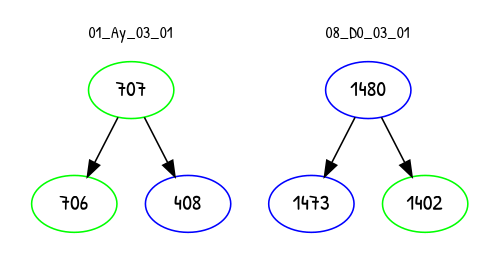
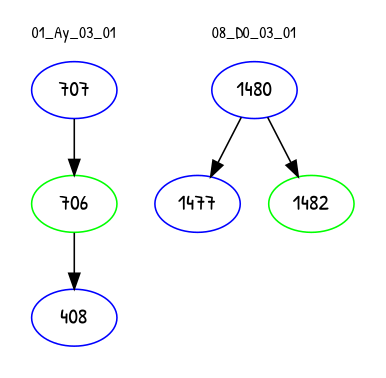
(131, 90) -> (74, 90)
(156, 140) -> (74, 253)
(311, 204) -> (198, 204)
(425, 204) -> (311, 204)
